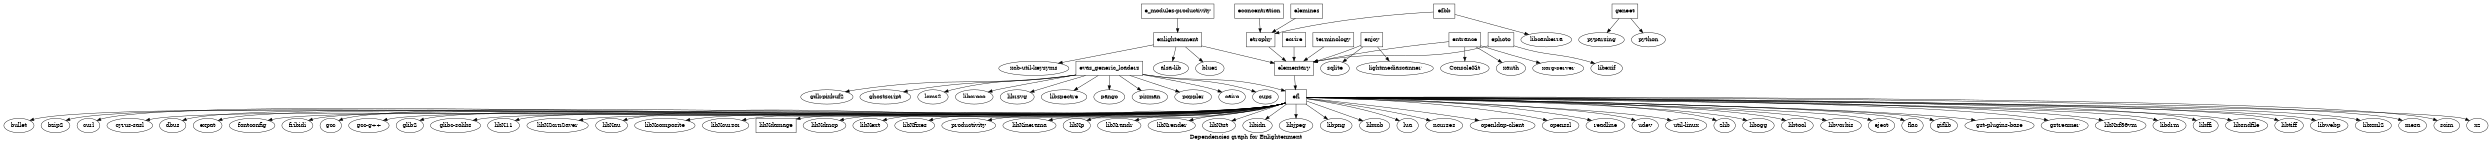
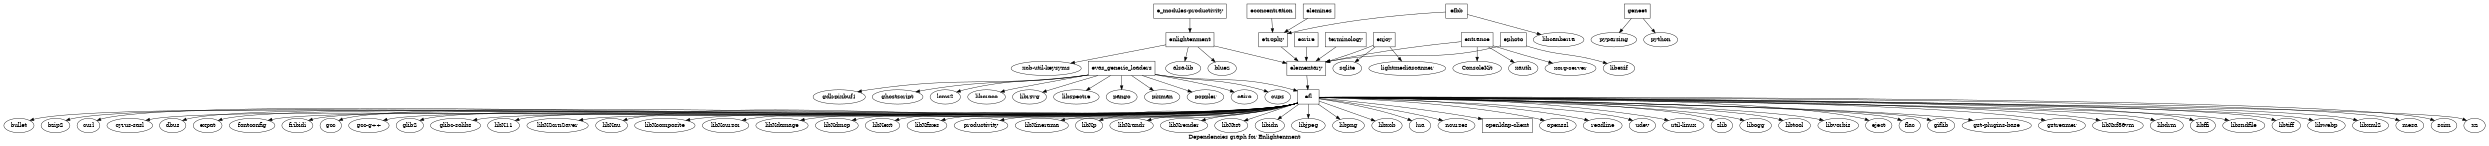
(827, 97) -> (839, 97)
(776, 126) -> (782, 126)
(1503, 126) -> (1507, 126)
